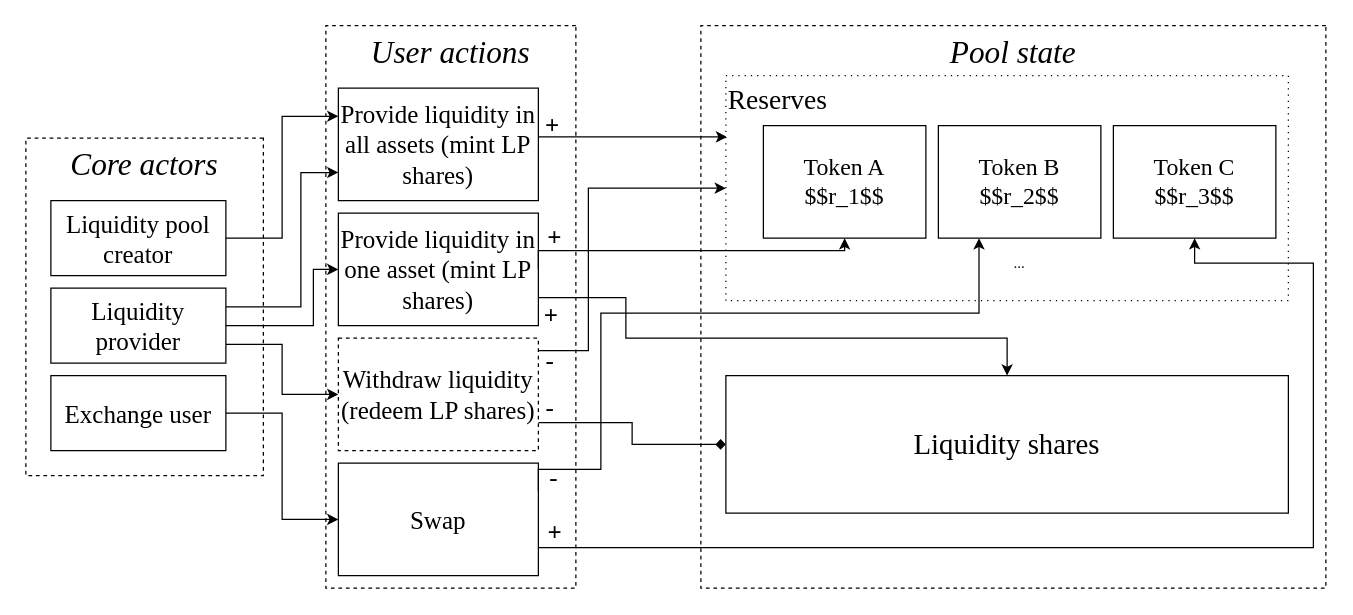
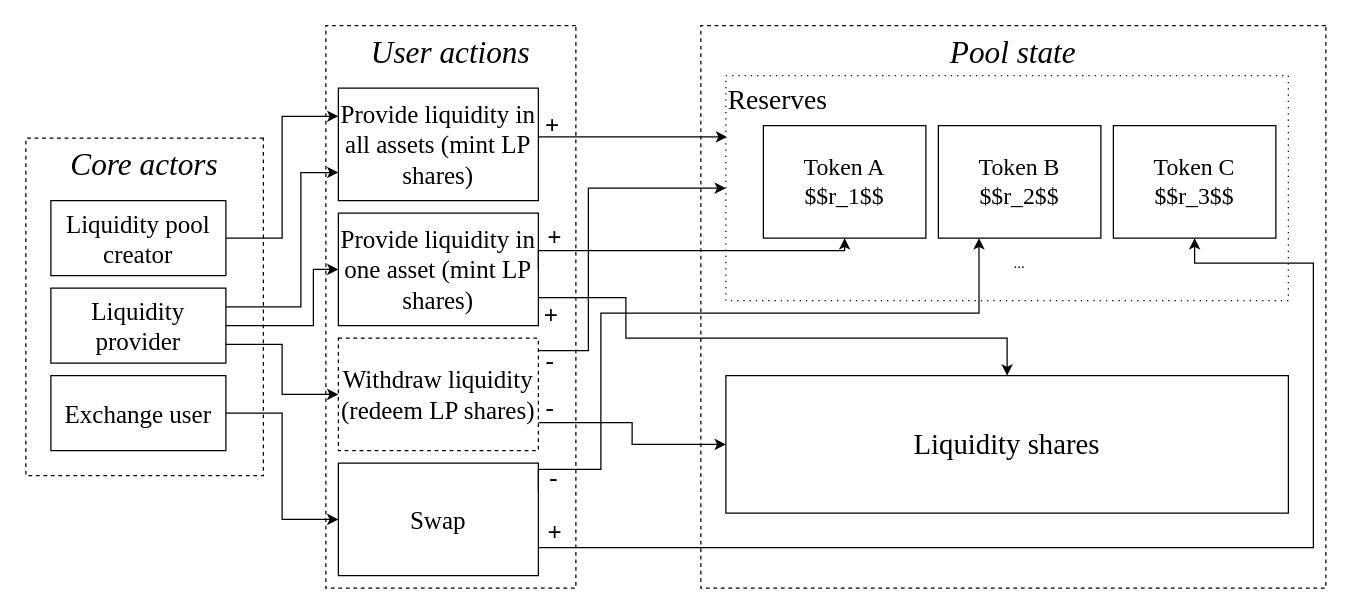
(715, 444) -> (716, 444)
